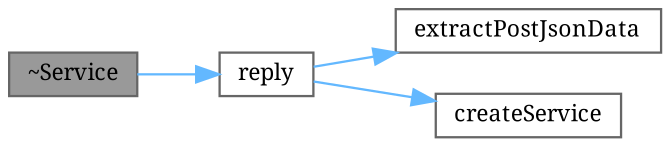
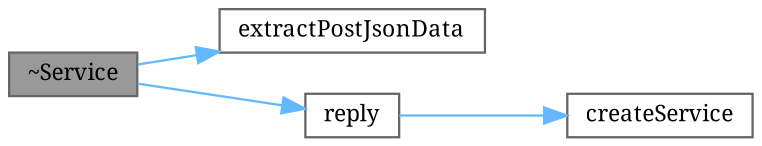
(344, 62) -> (167, 60)
